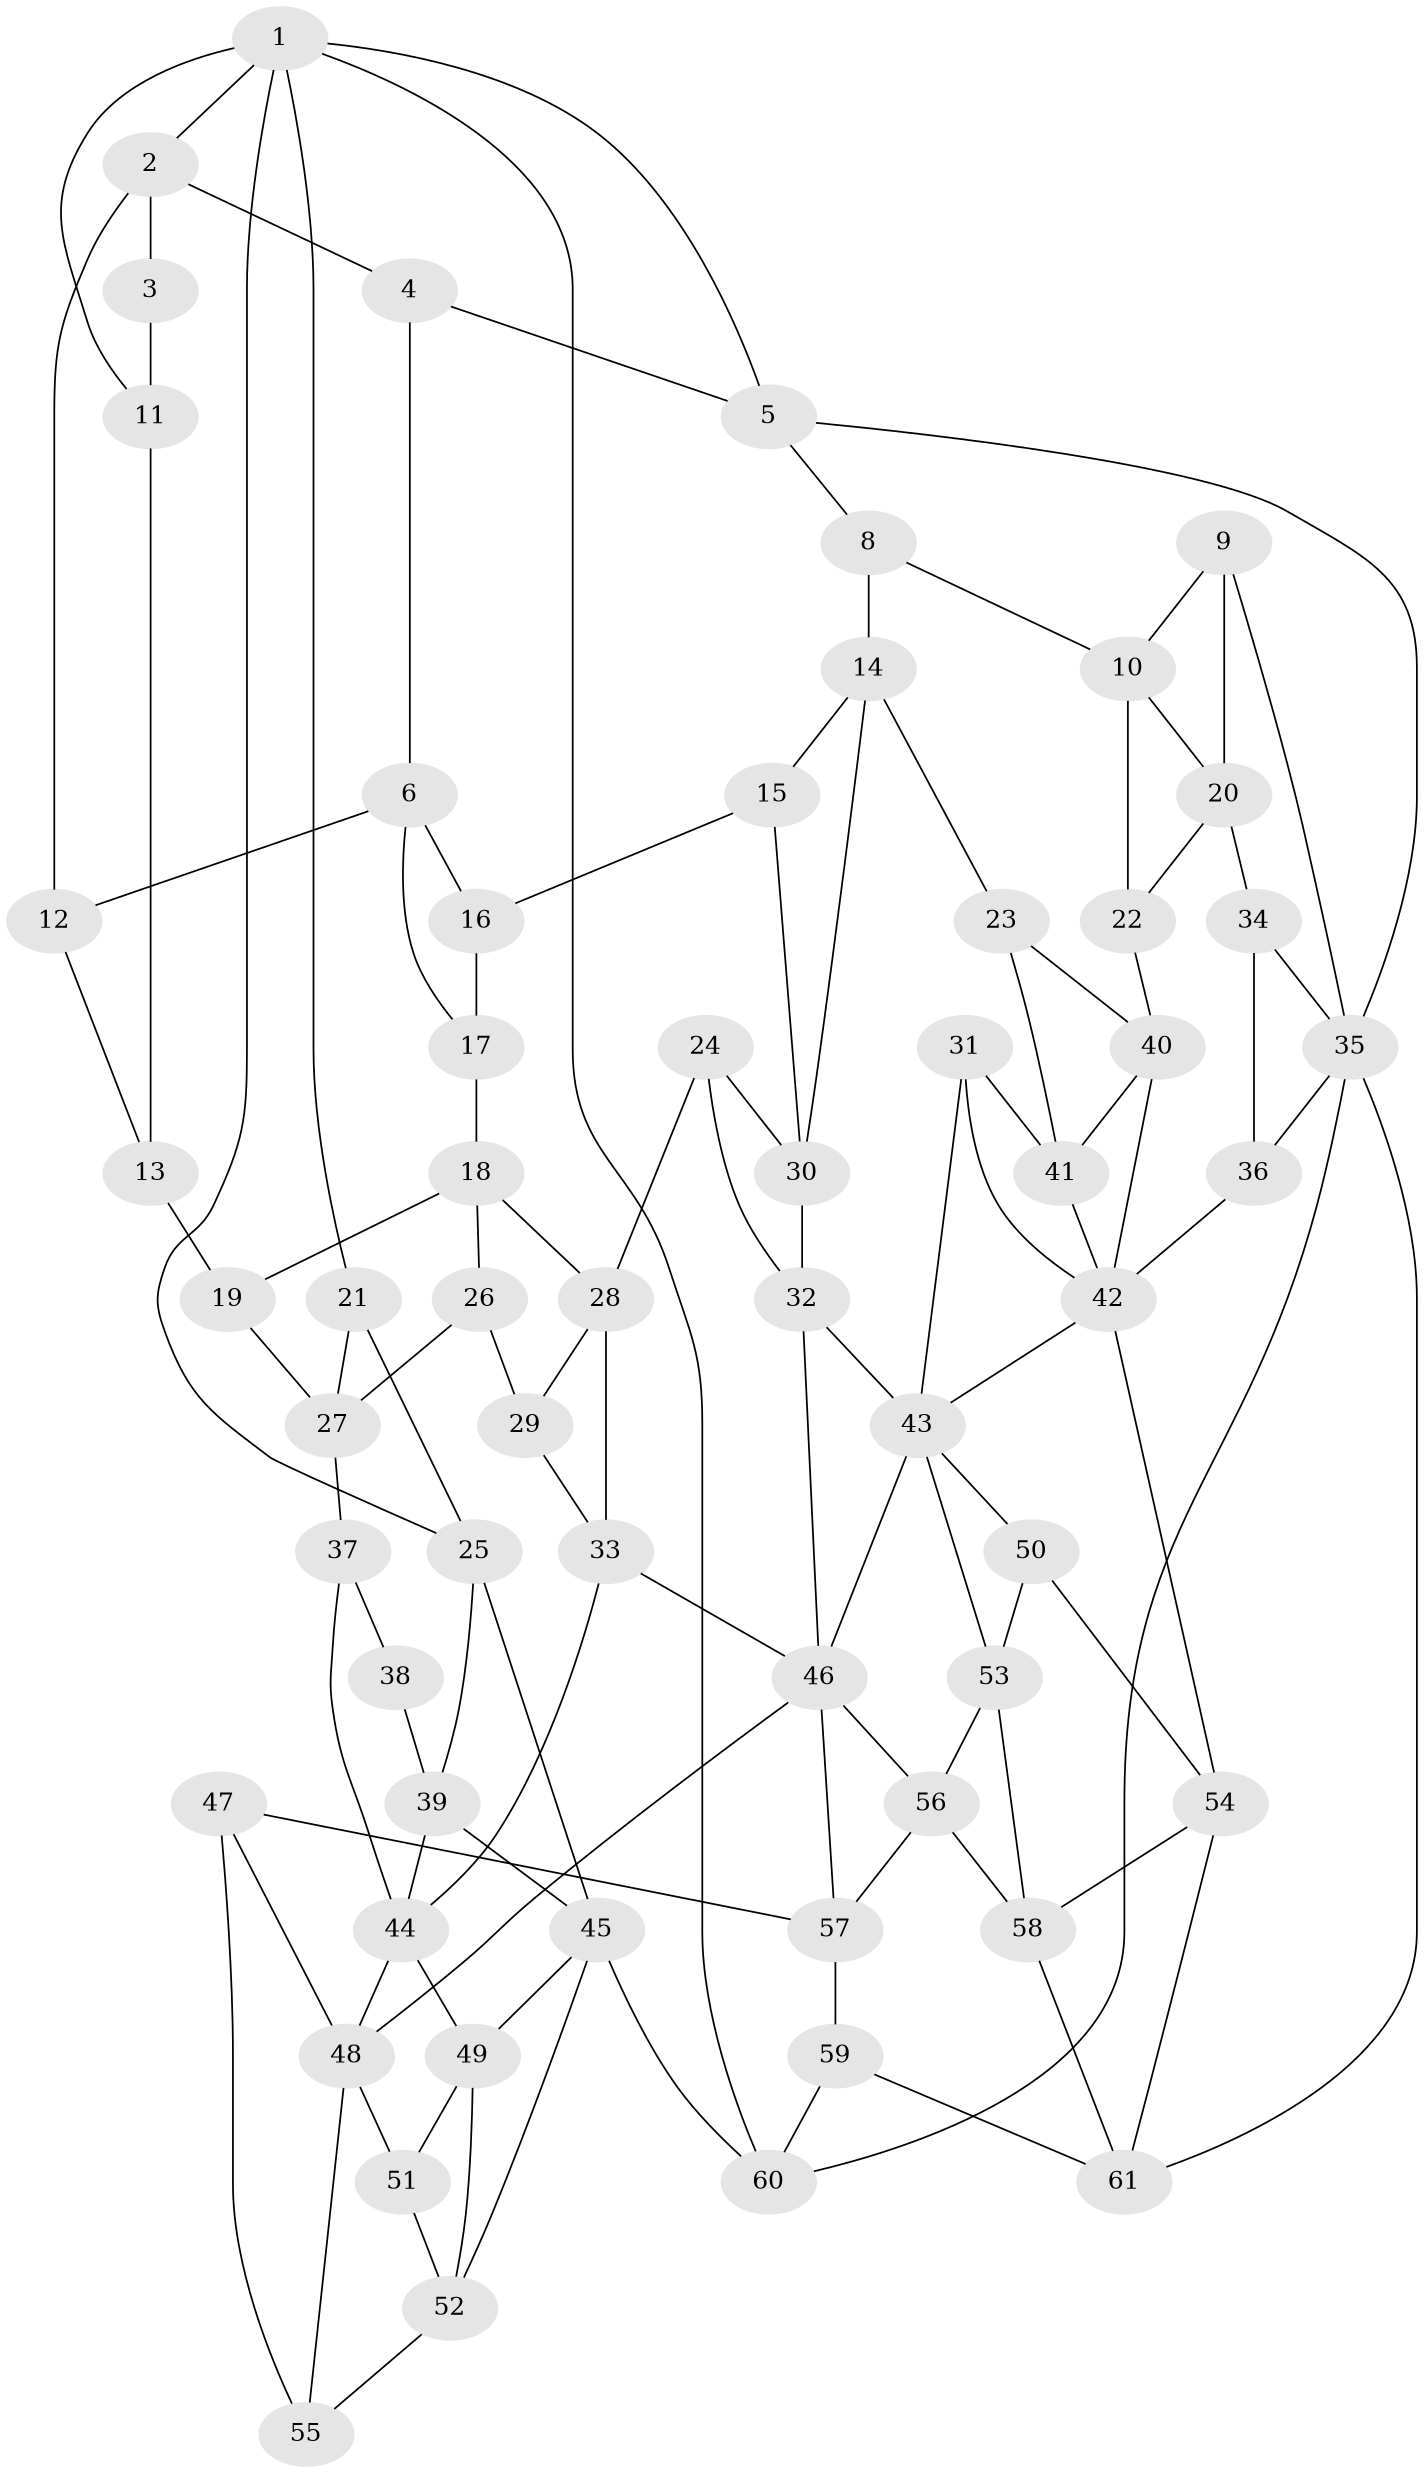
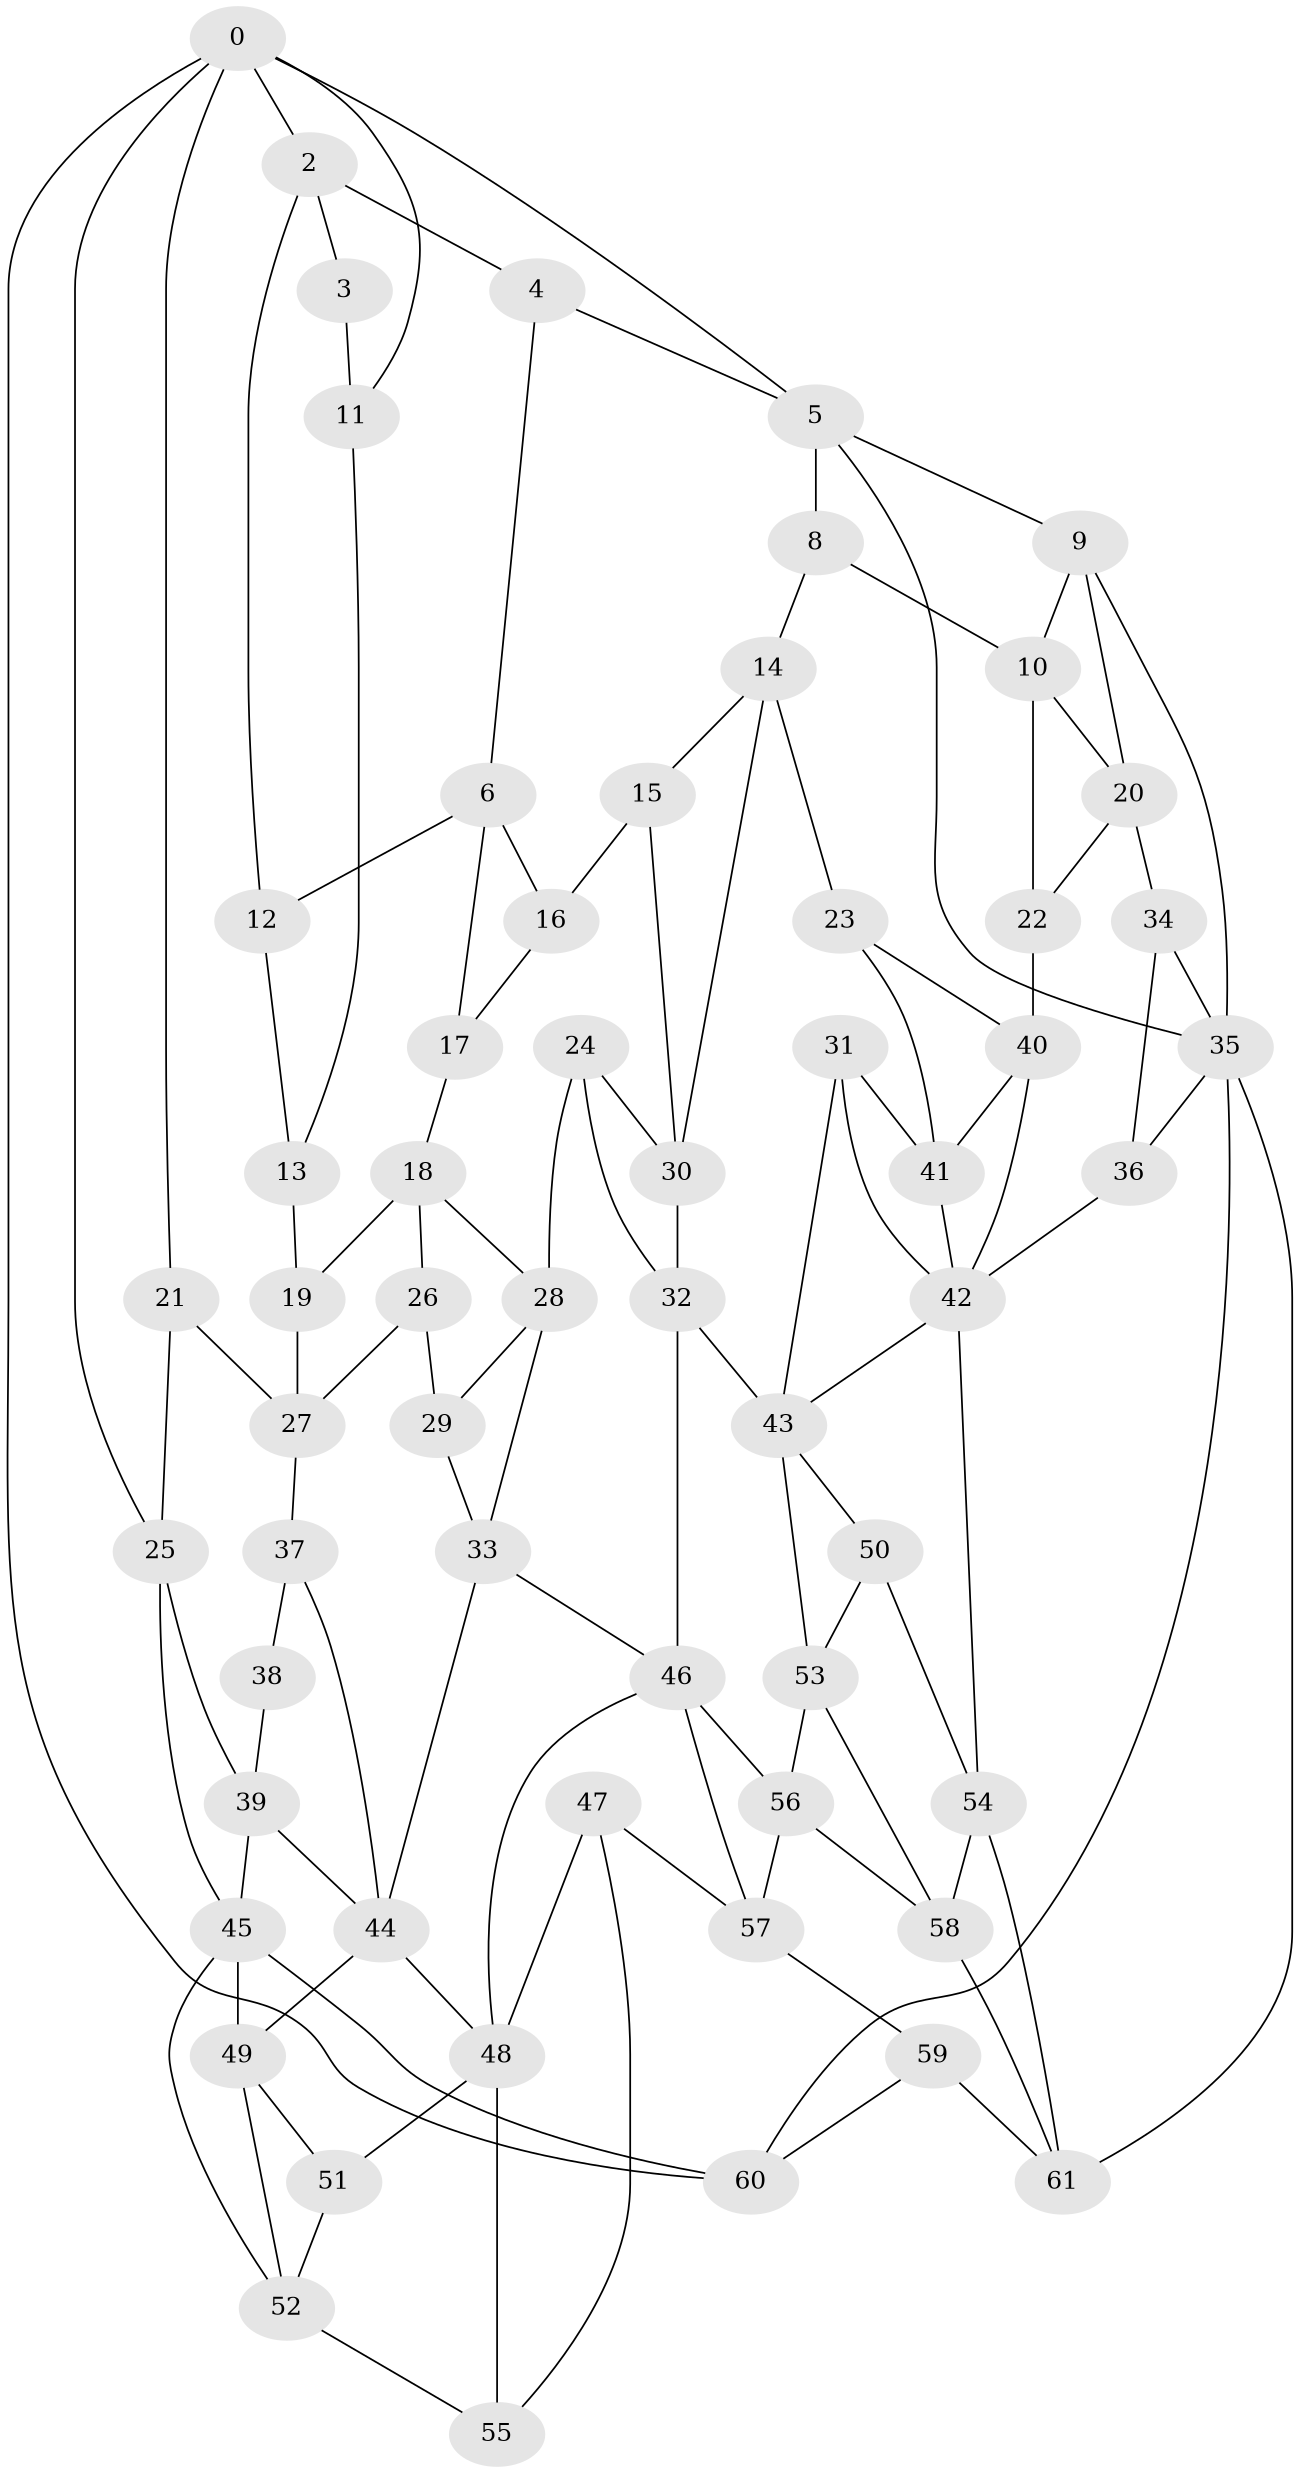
(280, 39) -> (238, 39)
none -> (948, 480)
(869, 1551) -> none
